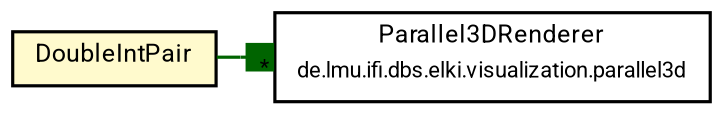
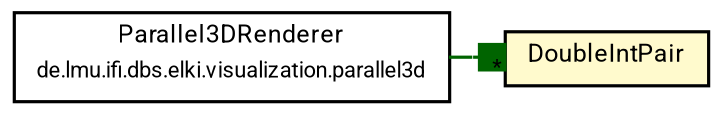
(229, 57) -> (461, 57)
